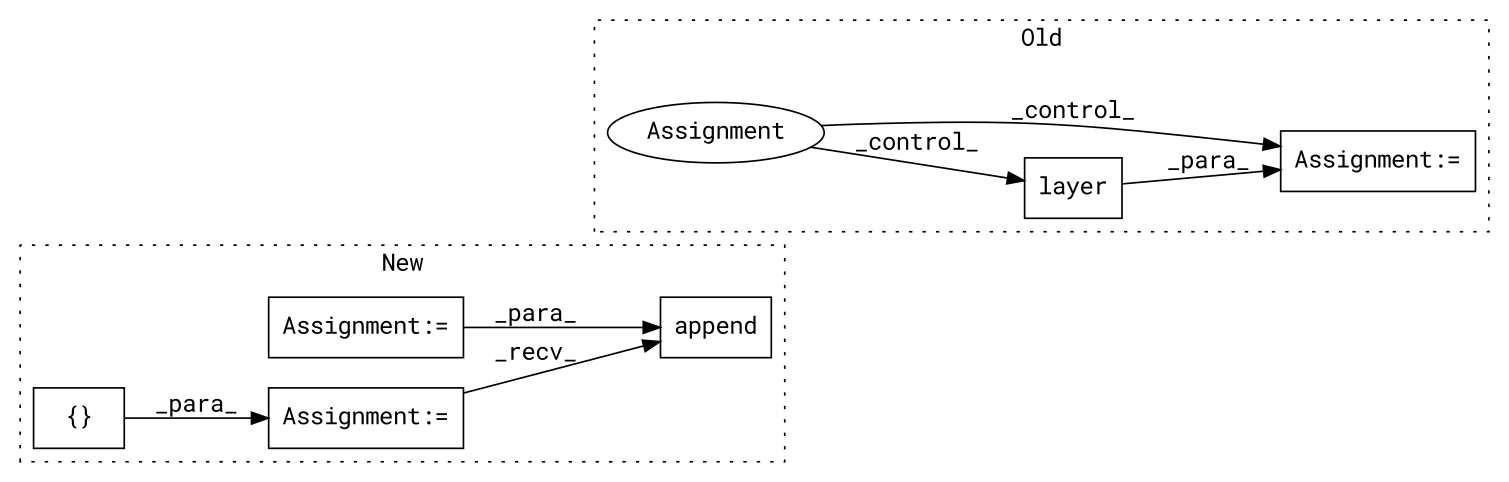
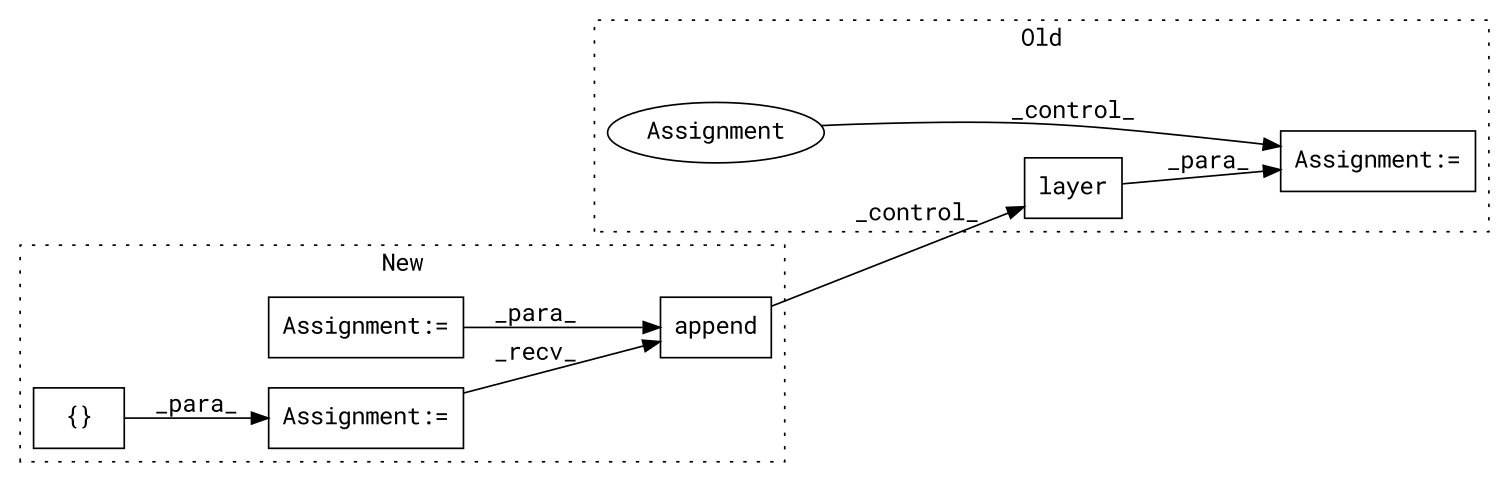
(909, 163) -> (890, 260)
